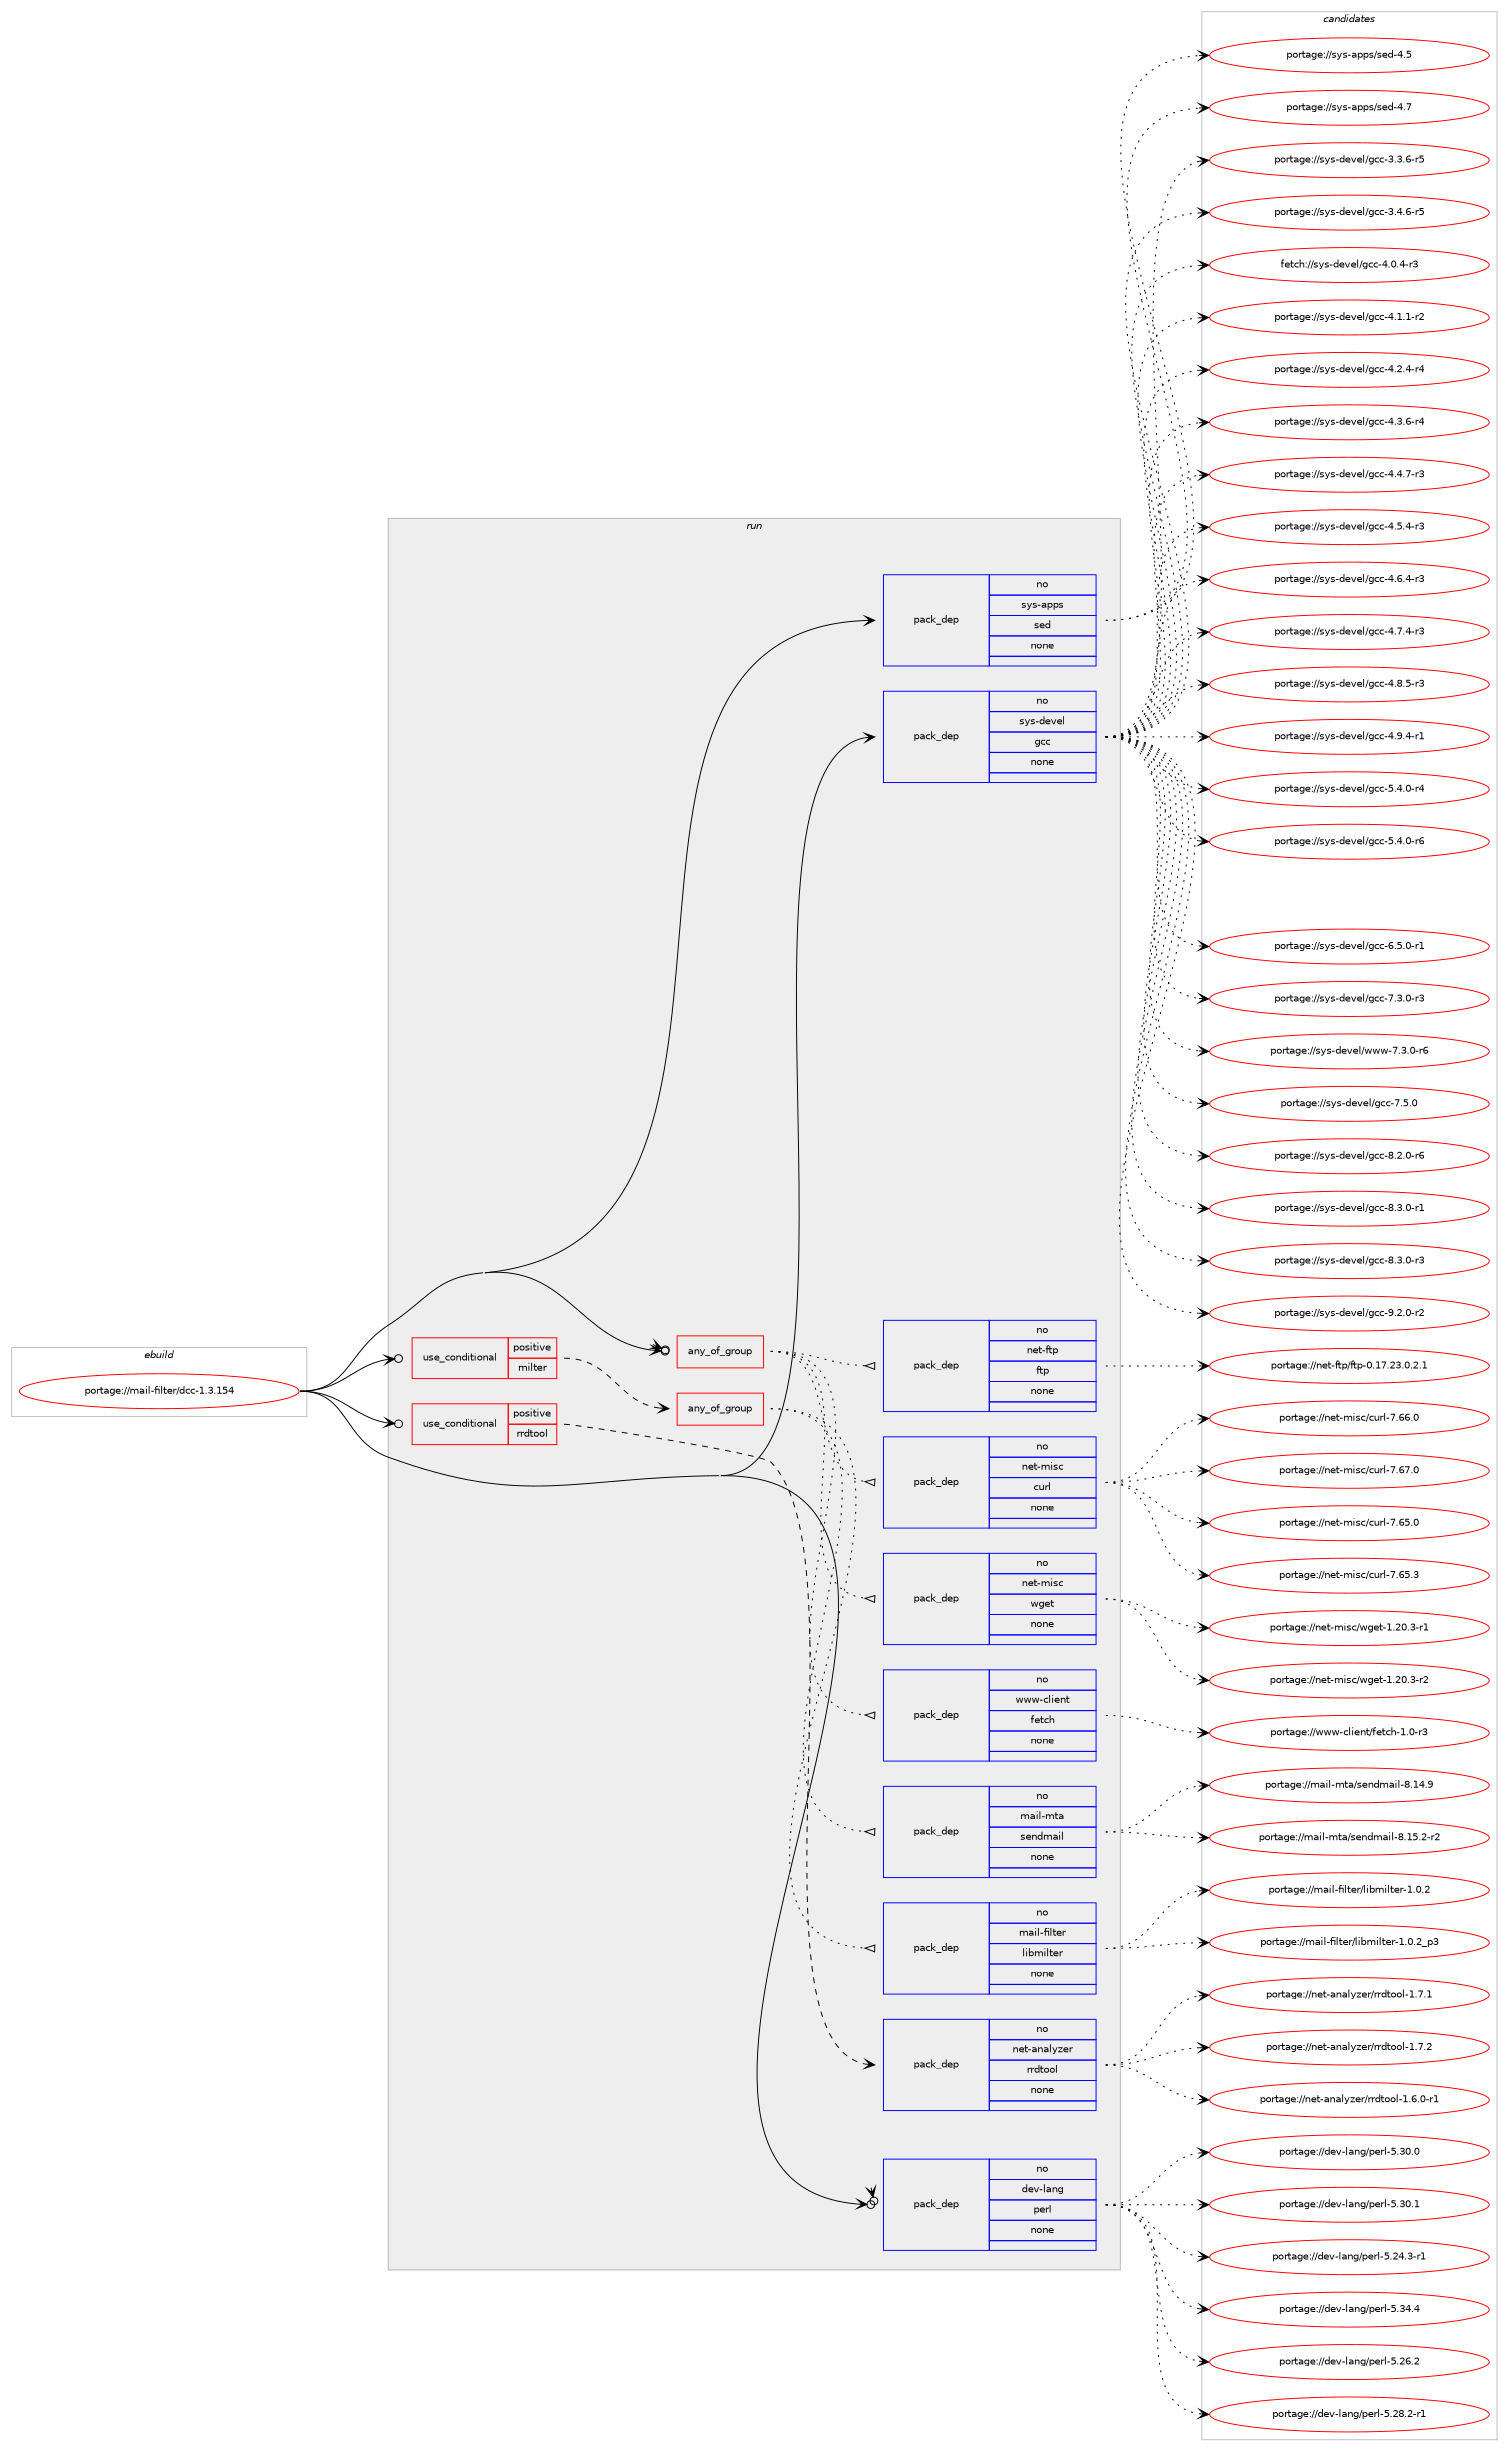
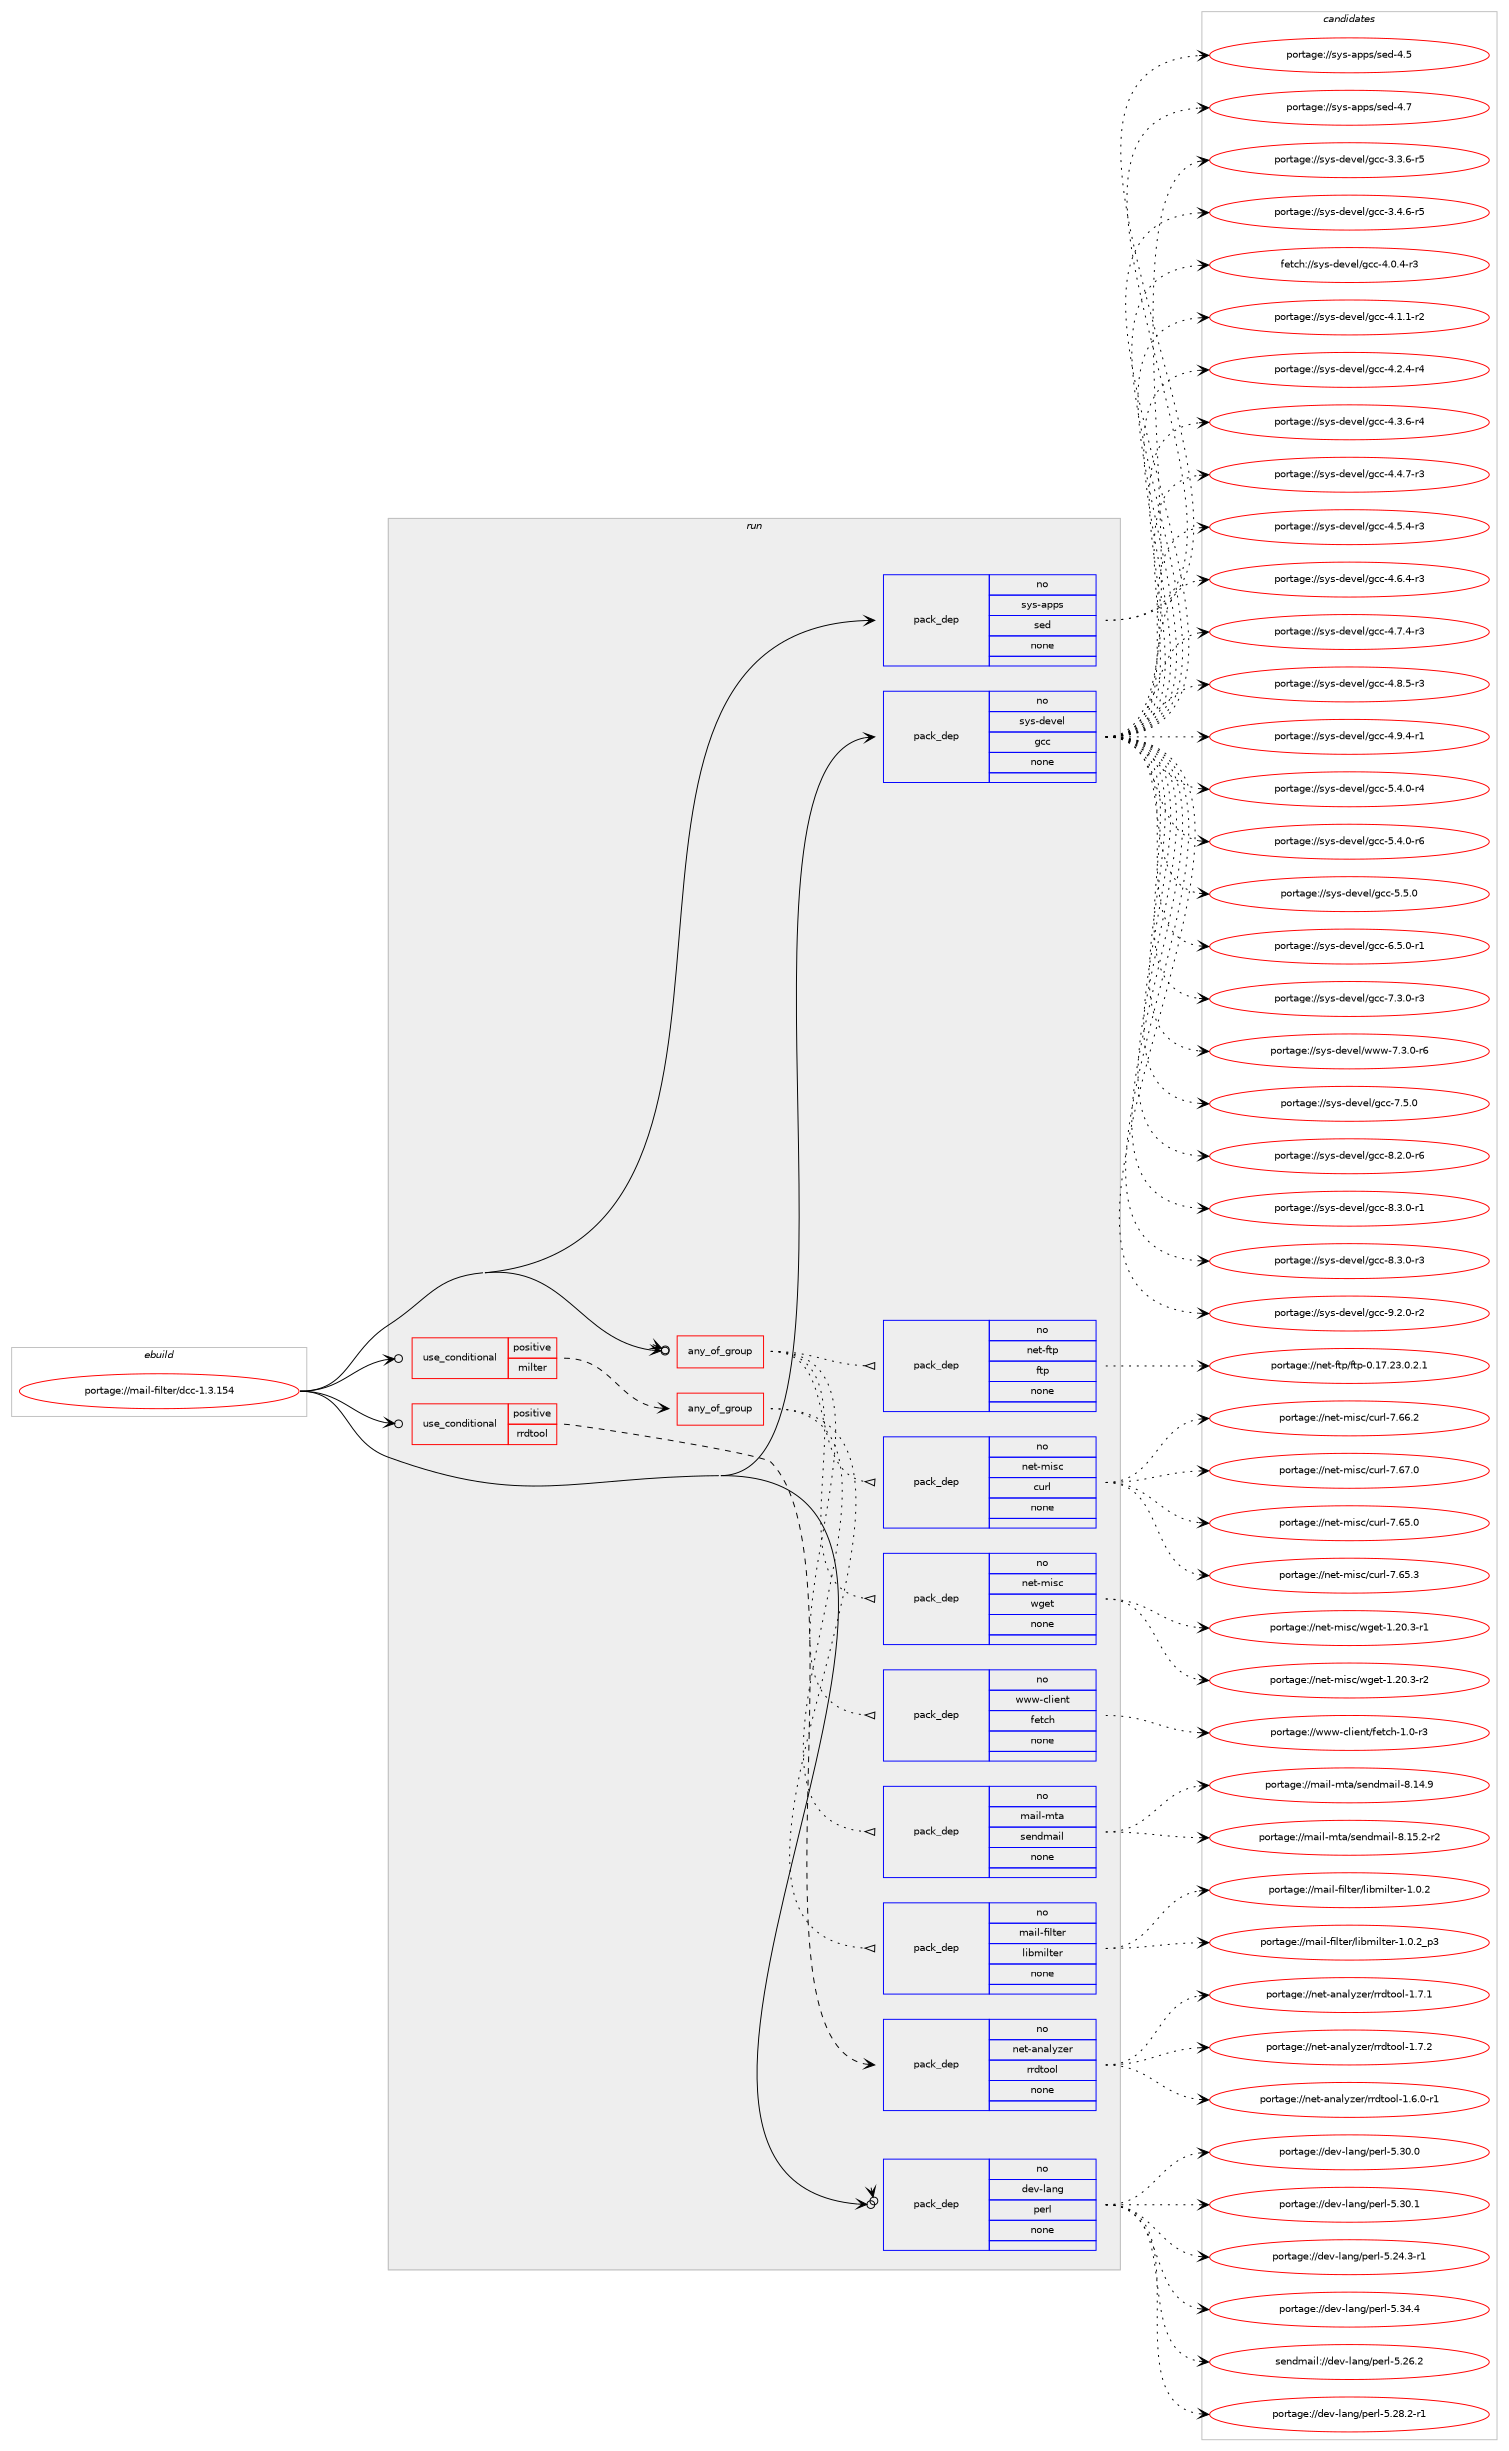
none -> (1349, 894)
(1349, 1418) -> (1349, 1418)
(1349, 2362) -> (1349, 2362)
